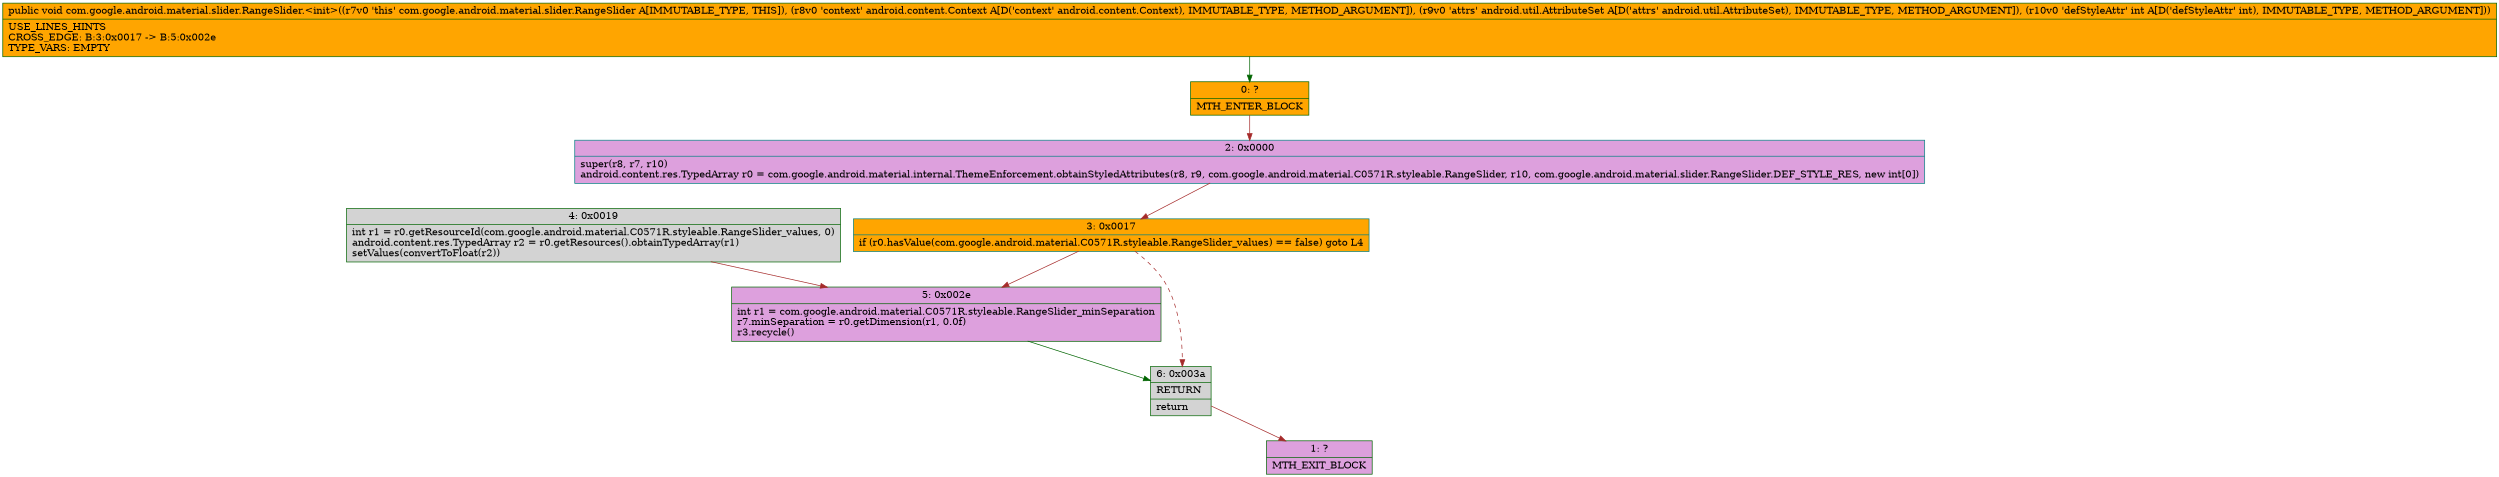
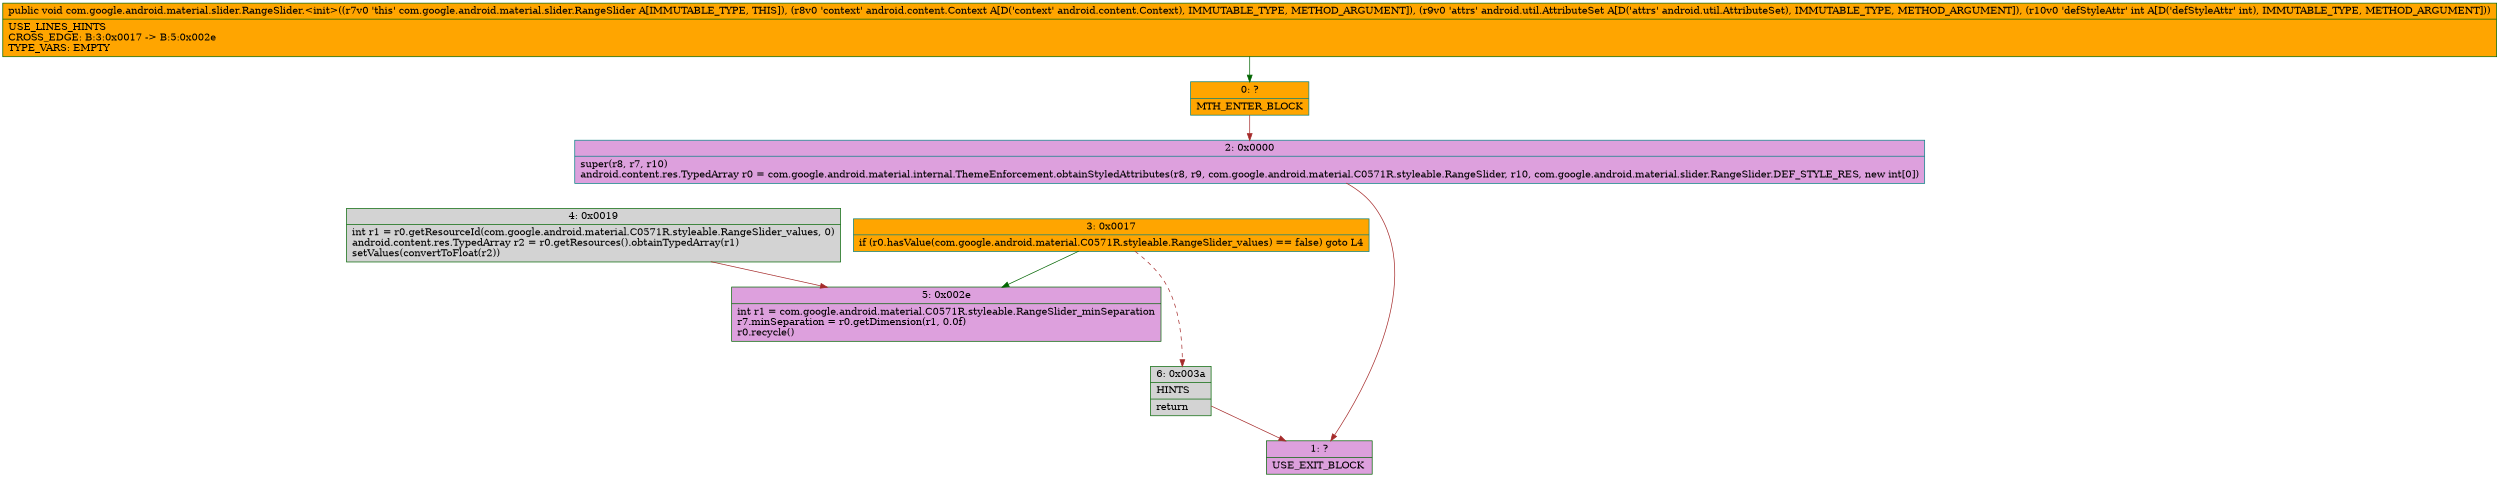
(1250, 98) -> (1250, 98)
(1179, 199) -> (1391, 307)
(1043, 268) -> (1043, 268)
(766, 333) -> (766, 333)
(1086, 360) -> none
(1179, 390) -> (1173, 390)
(1319, 466) -> (1318, 466)
